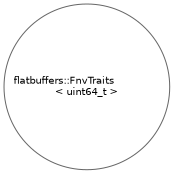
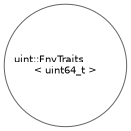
(87, 87) -> (65, 65)
